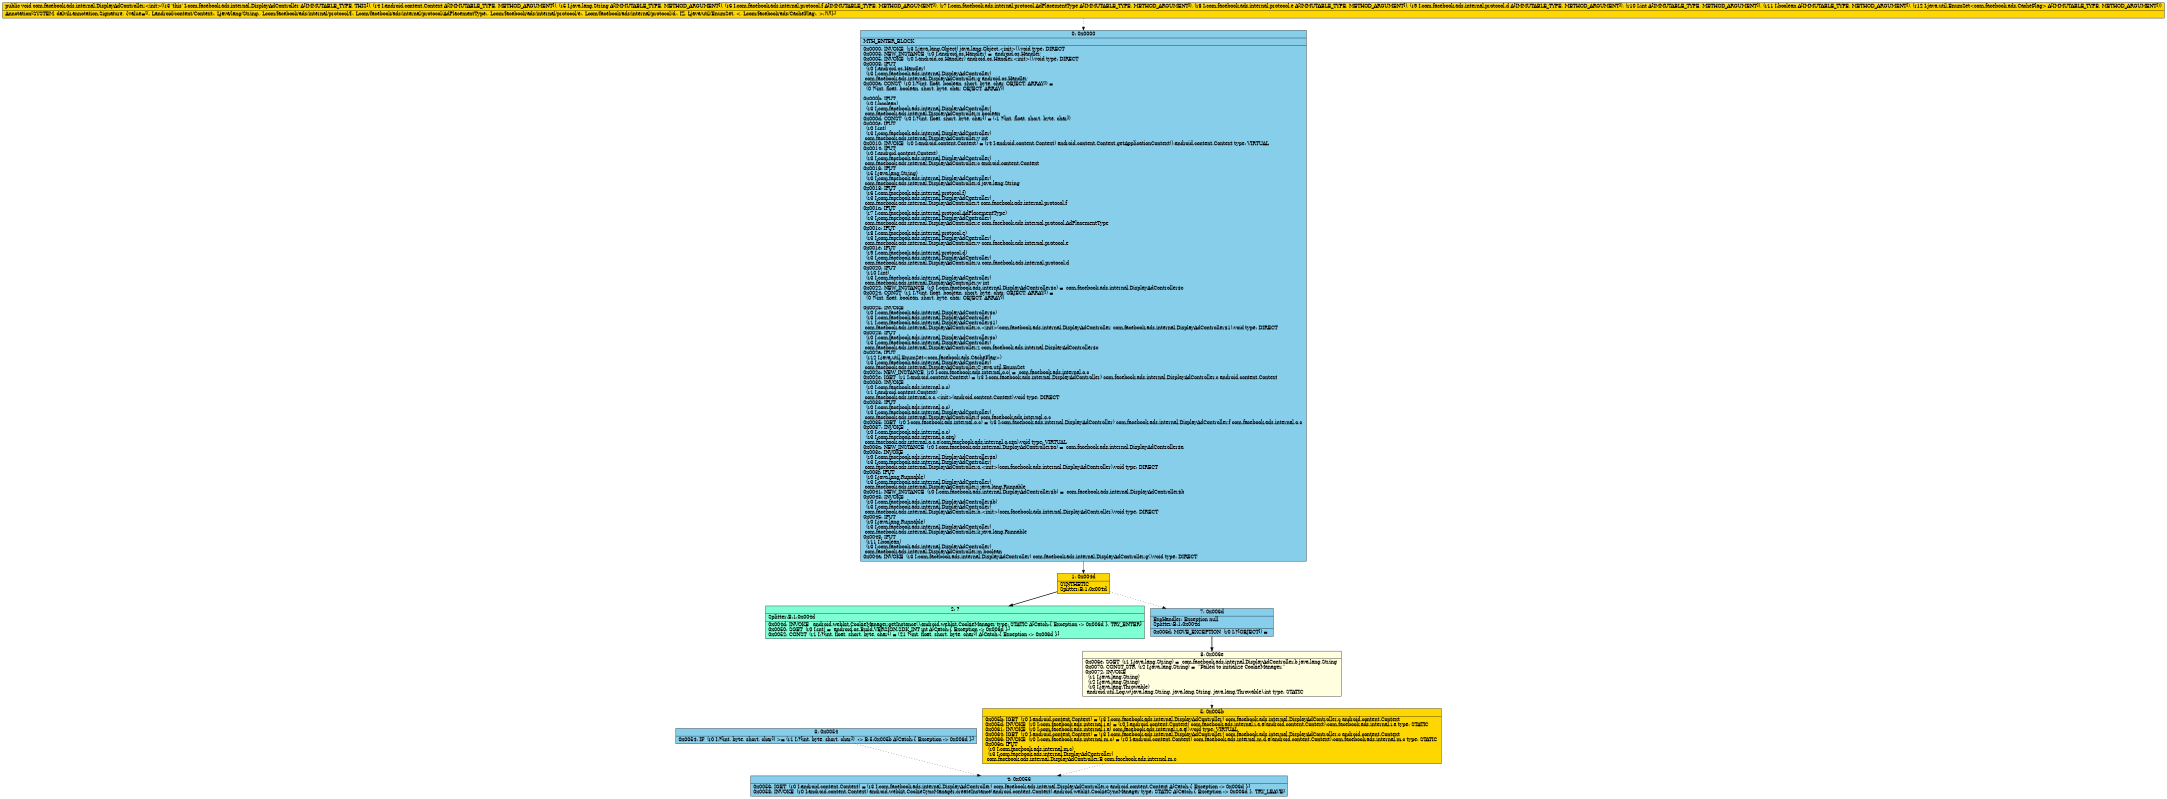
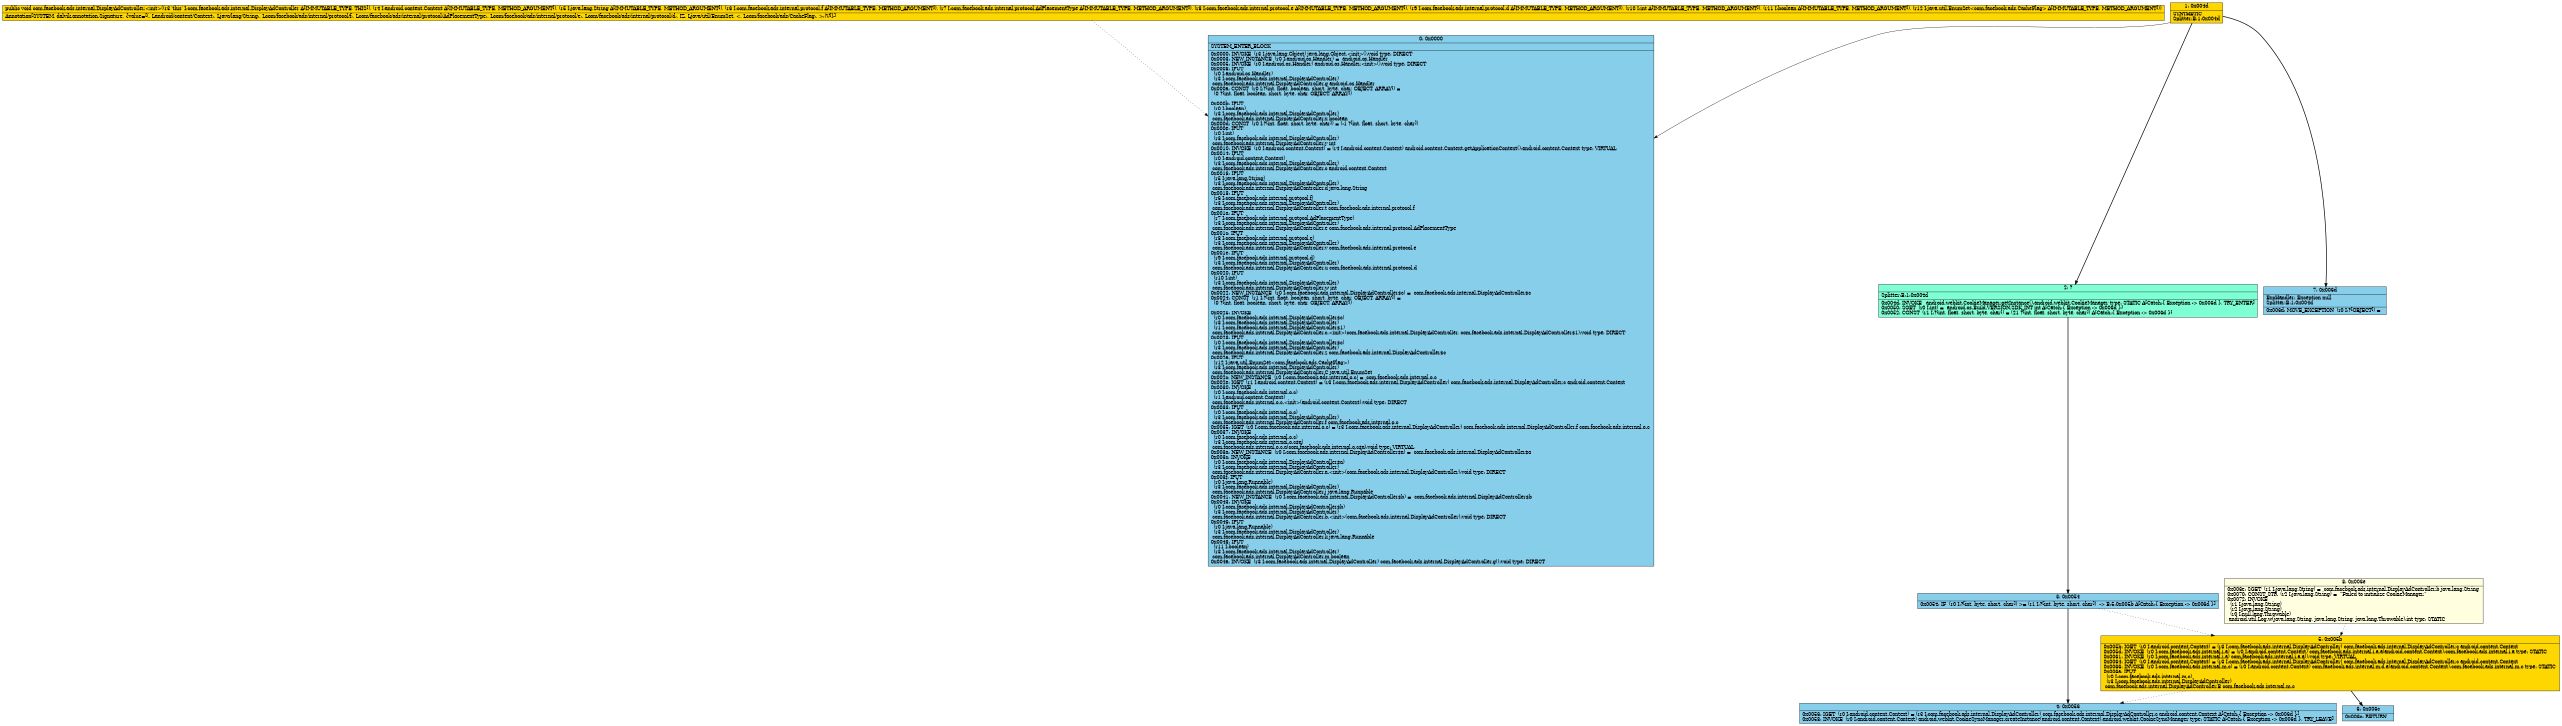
(889, 42) -> (1241, 47)
none -> (2068, 454)
(1083, 566) -> (1902, 30)
(1136, 600) -> (2310, 132)
none -> (2155, 622)
(1212, 642) -> none
(1117, 687) -> (2259, 615)
none -> (2368, 713)
(916, 759) -> (2068, 654)
